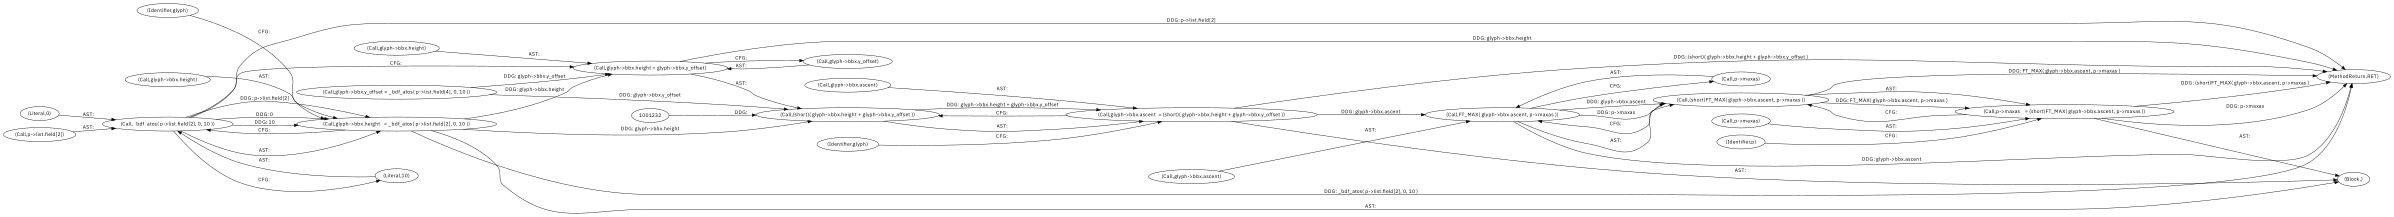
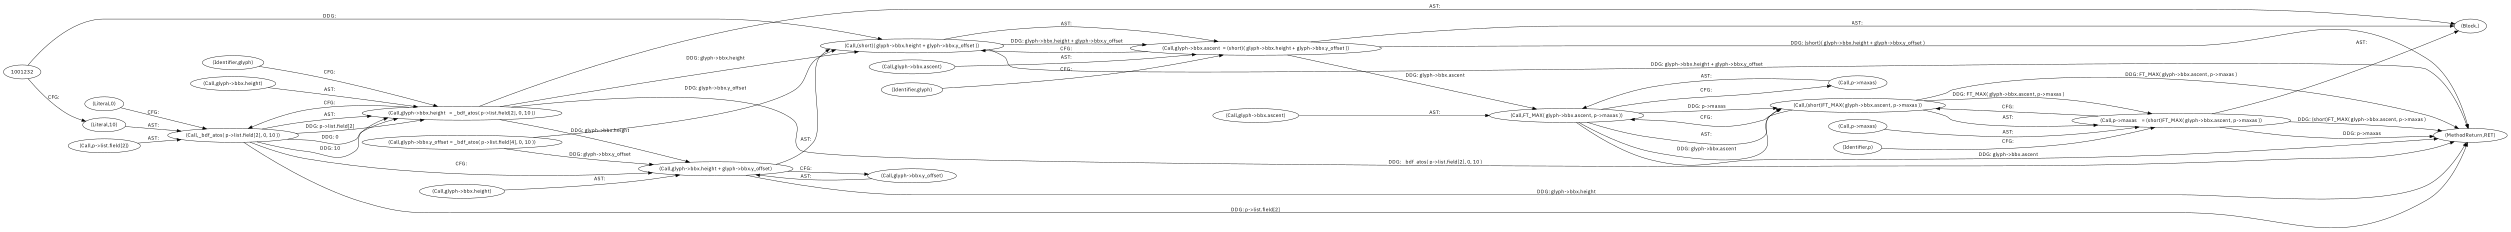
none -> (1739, 67)
(89, 115) -> (154, 112)
(266, 189) -> (52, 103)
